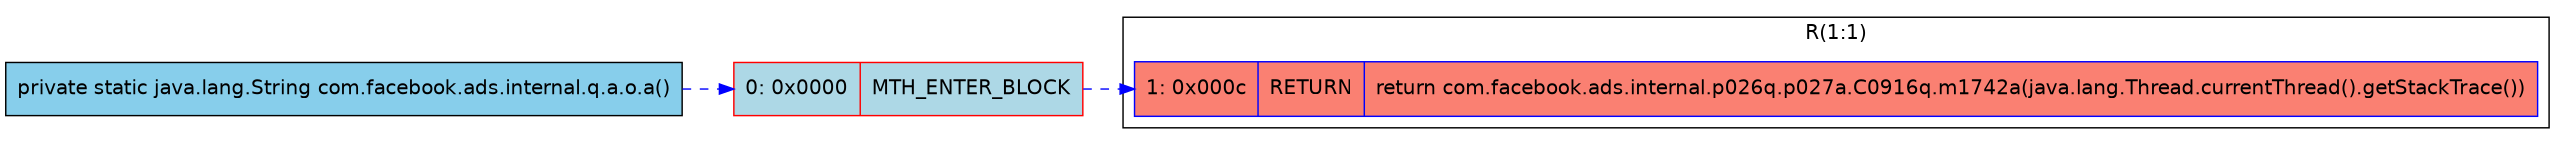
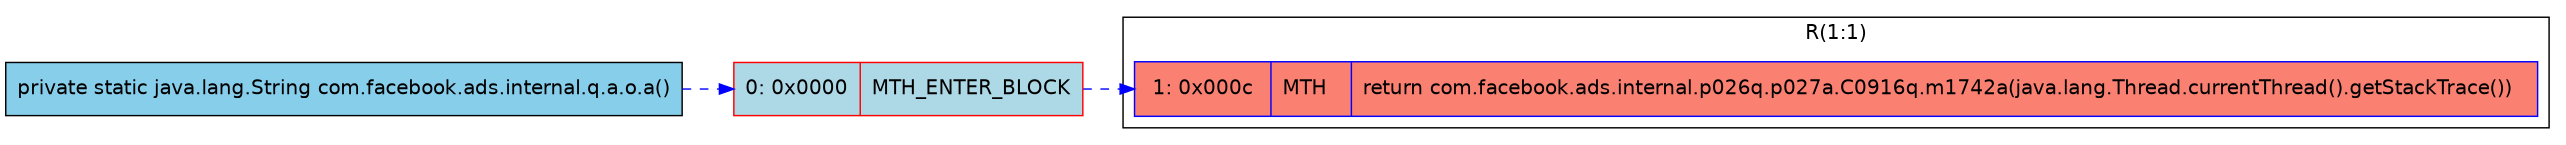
(1311, 88) -> (1305, 88)
